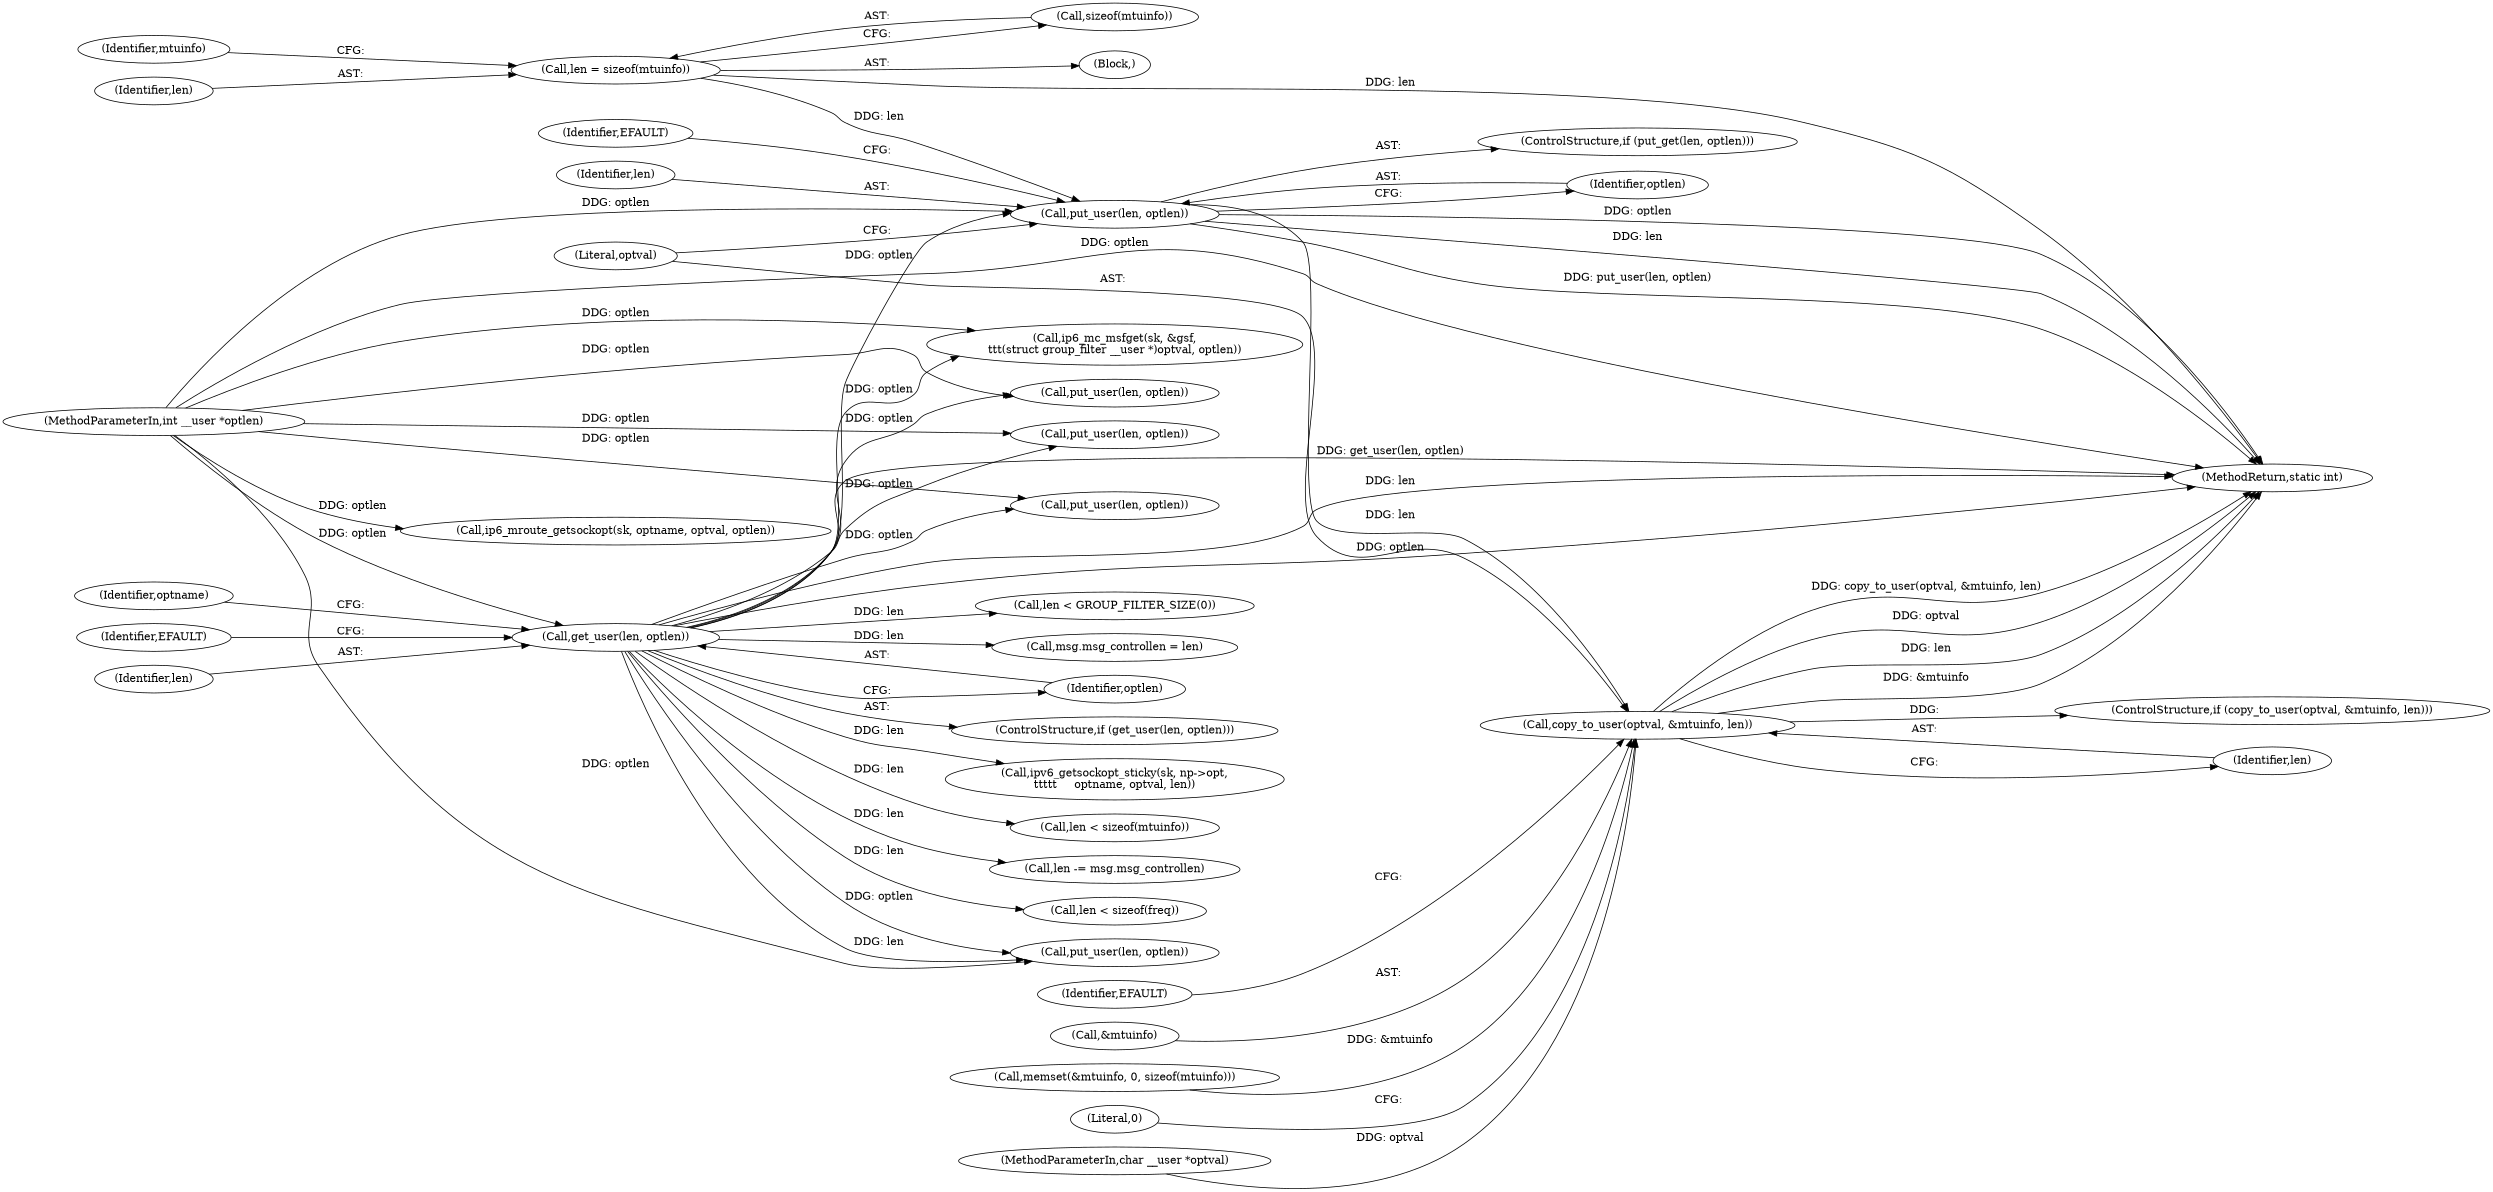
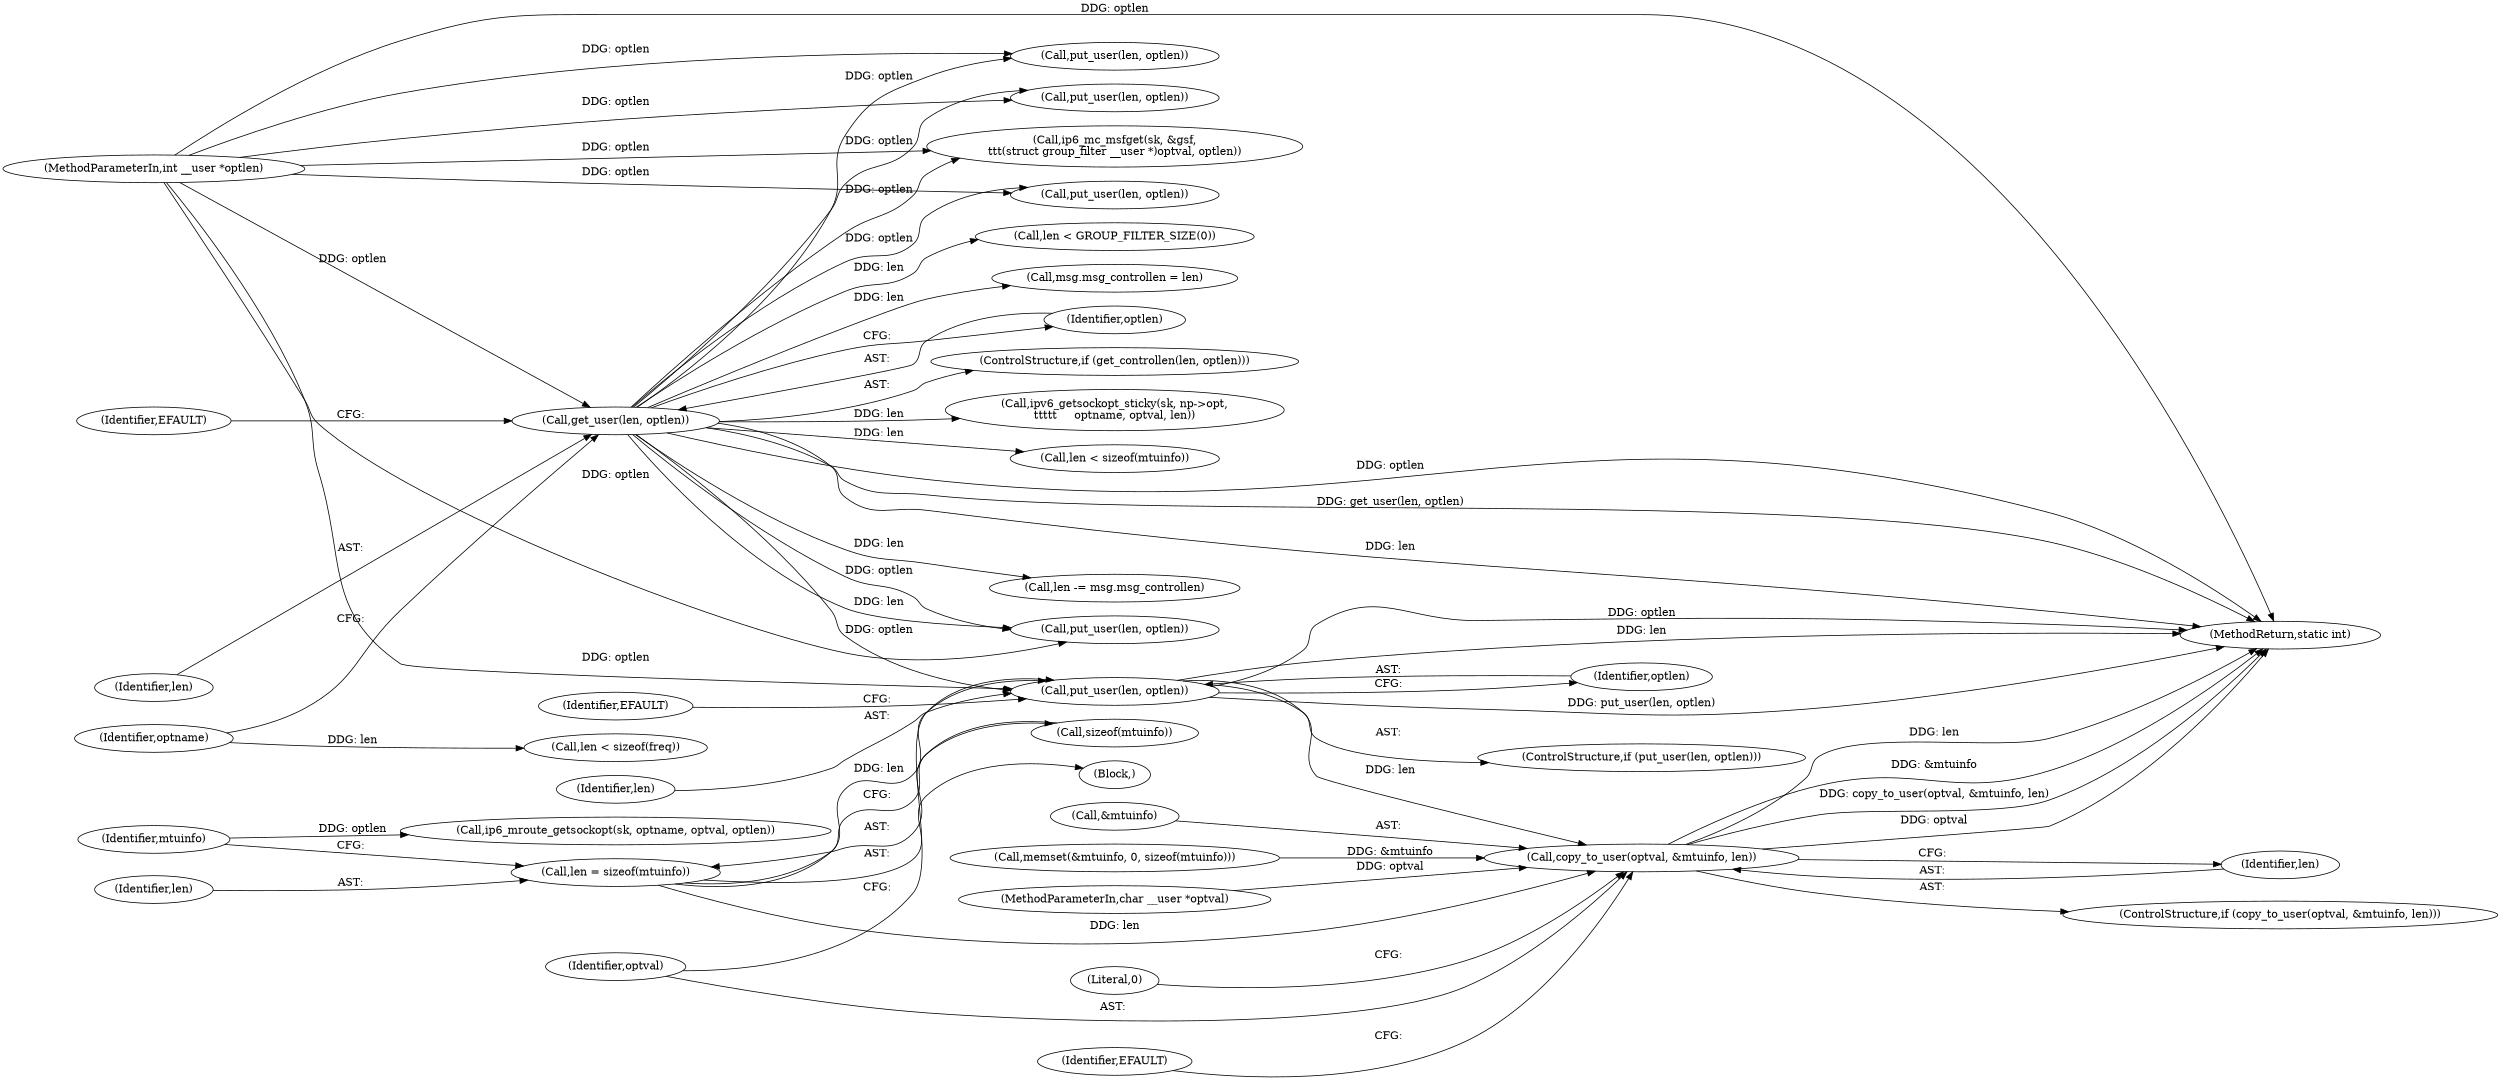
(1548, 95) -> (1123, 943)
(1638, 142) -> (1642, 758)
(616, 256) -> (616, 967)
(278, 497) -> (315, 836)
(1926, 710) -> (1934, 888)
(1115, 731) -> (1115, 362)
(796, 822) -> (373, 747)
